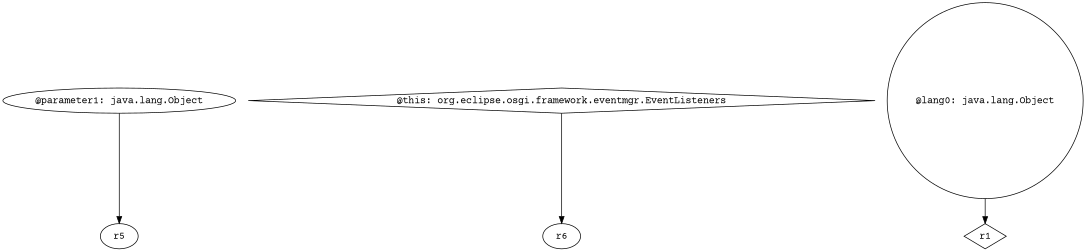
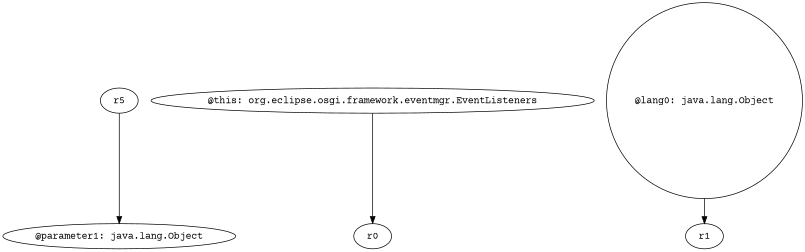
(562, 101) -> (373, 101)
(119, 165) -> (119, 165)
(562, 236) -> (373, 236)
(985, 236) -> (704, 236)
